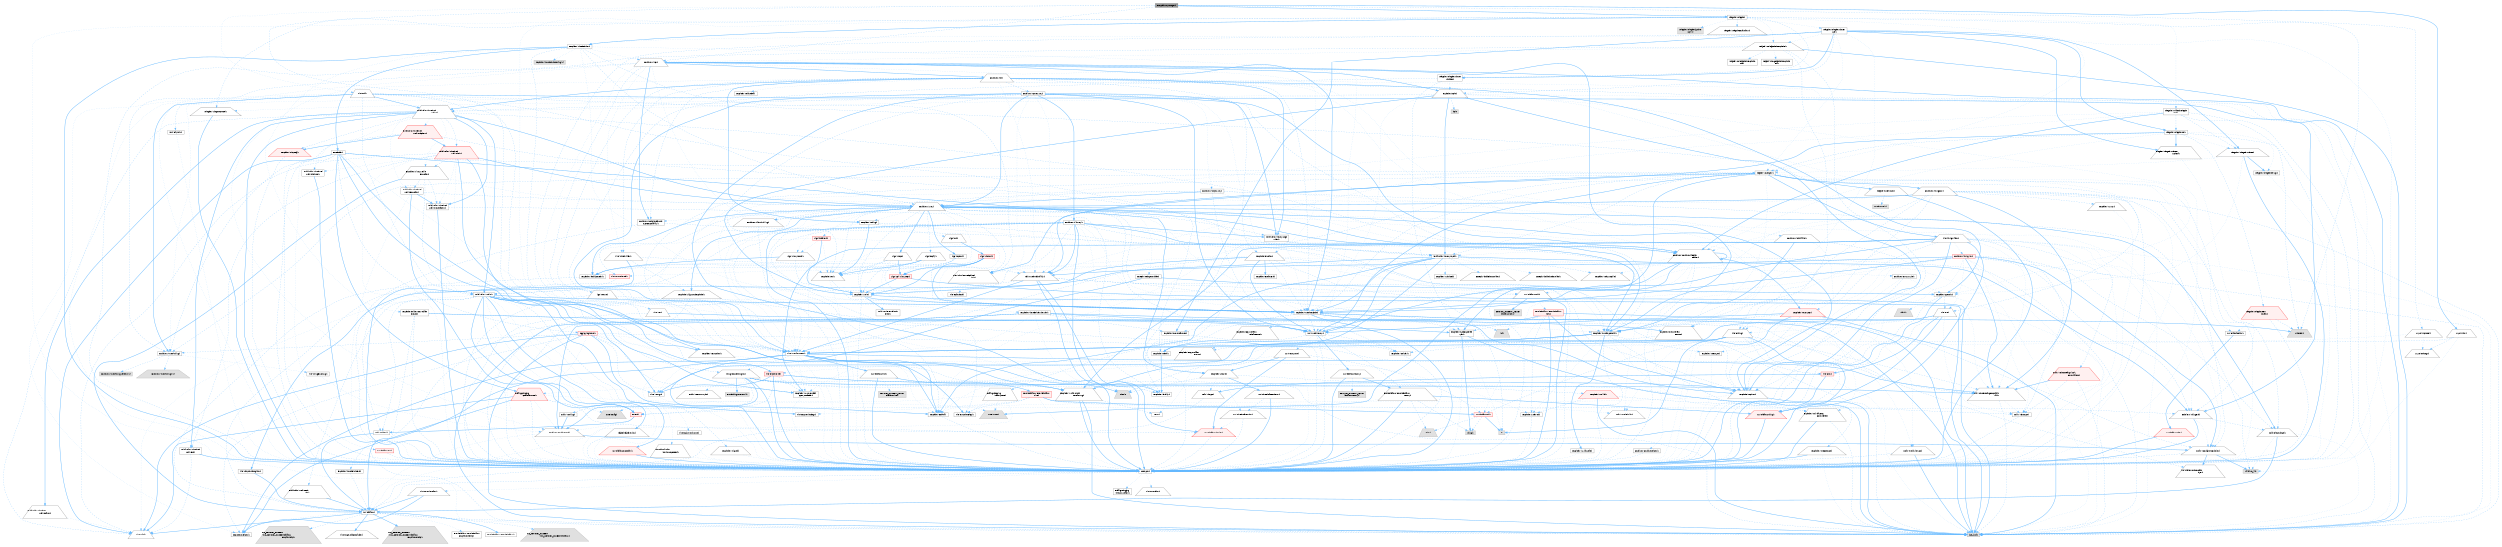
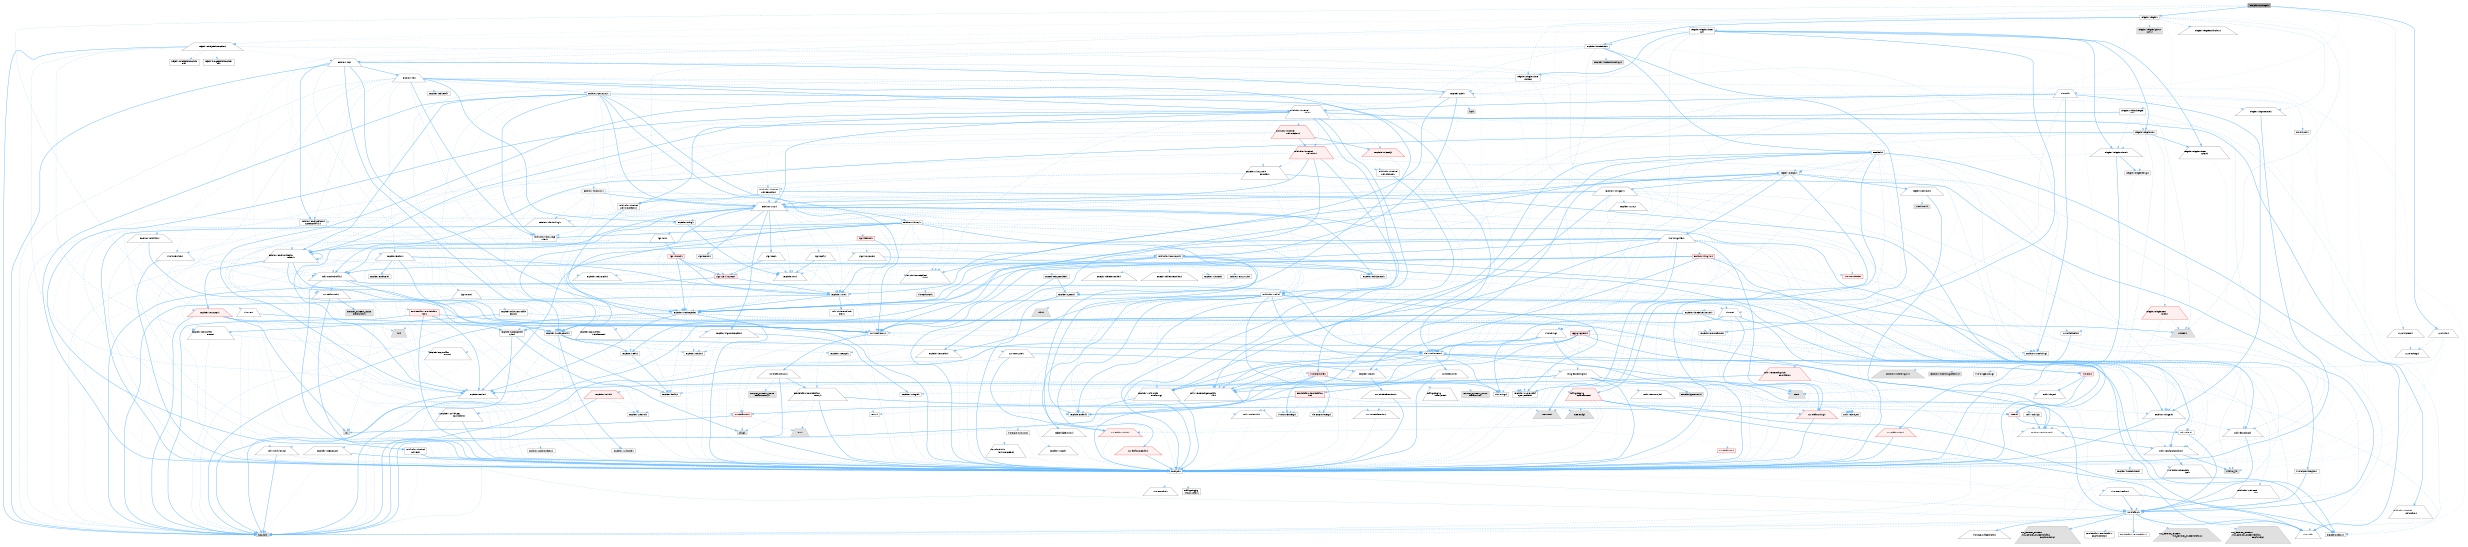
none -> (1301, 257)
none -> (911, 394)
